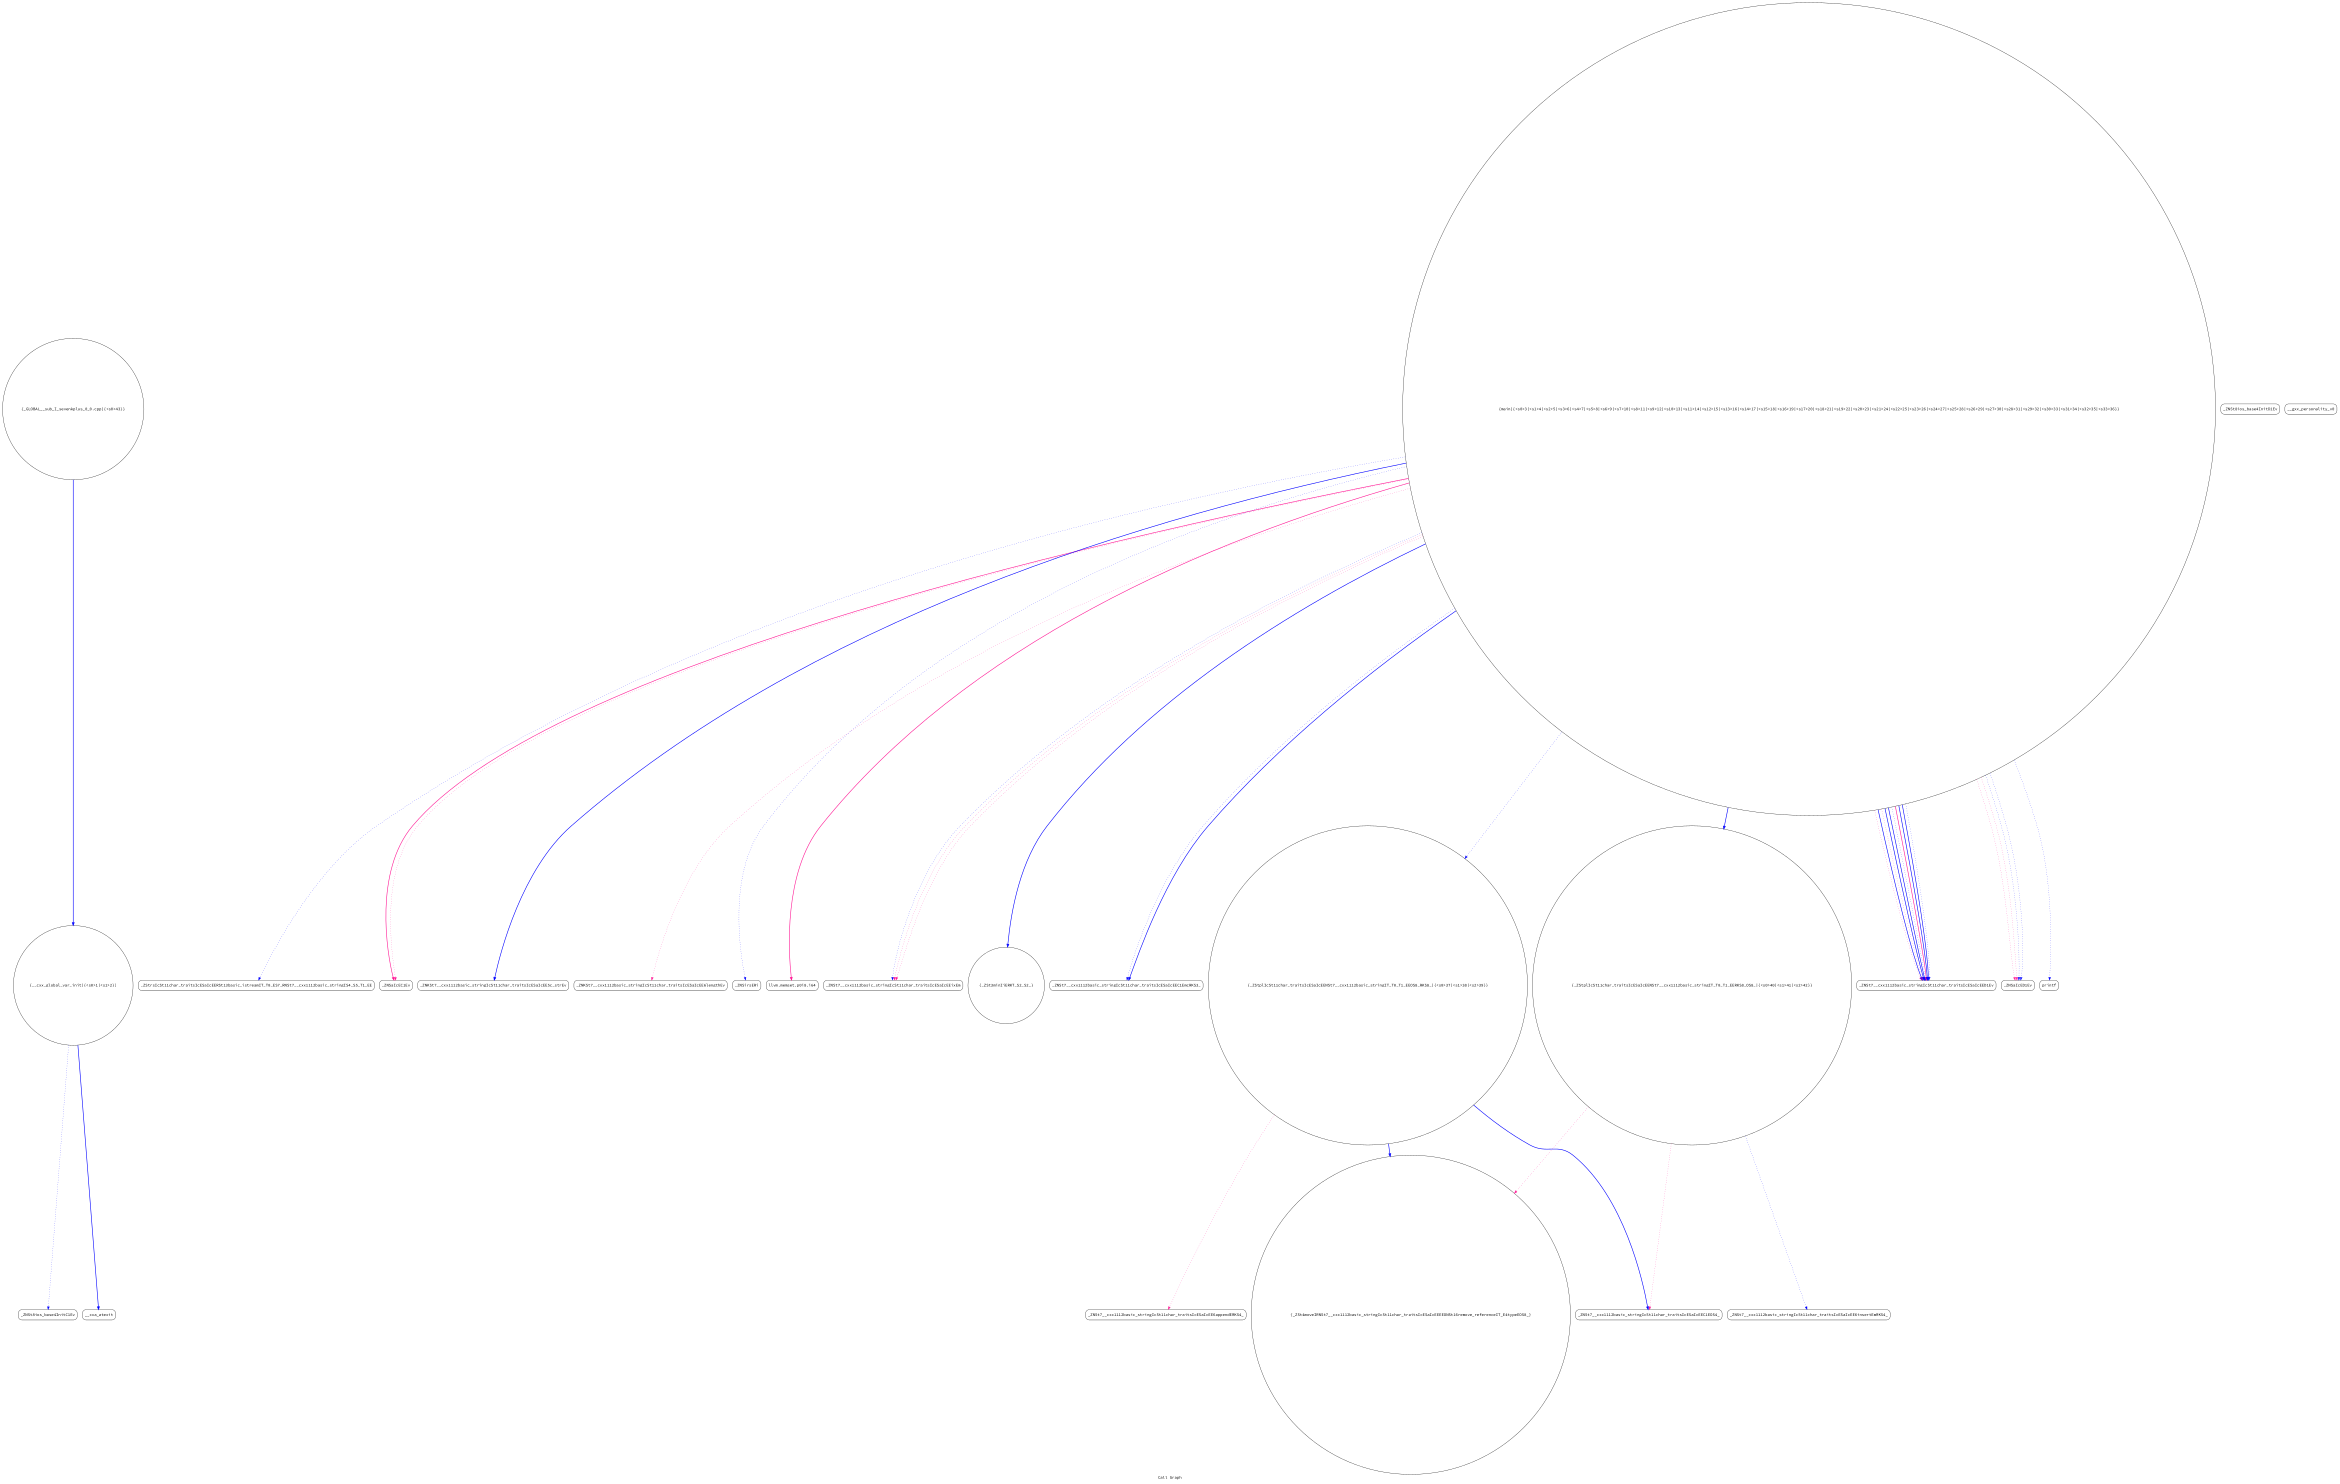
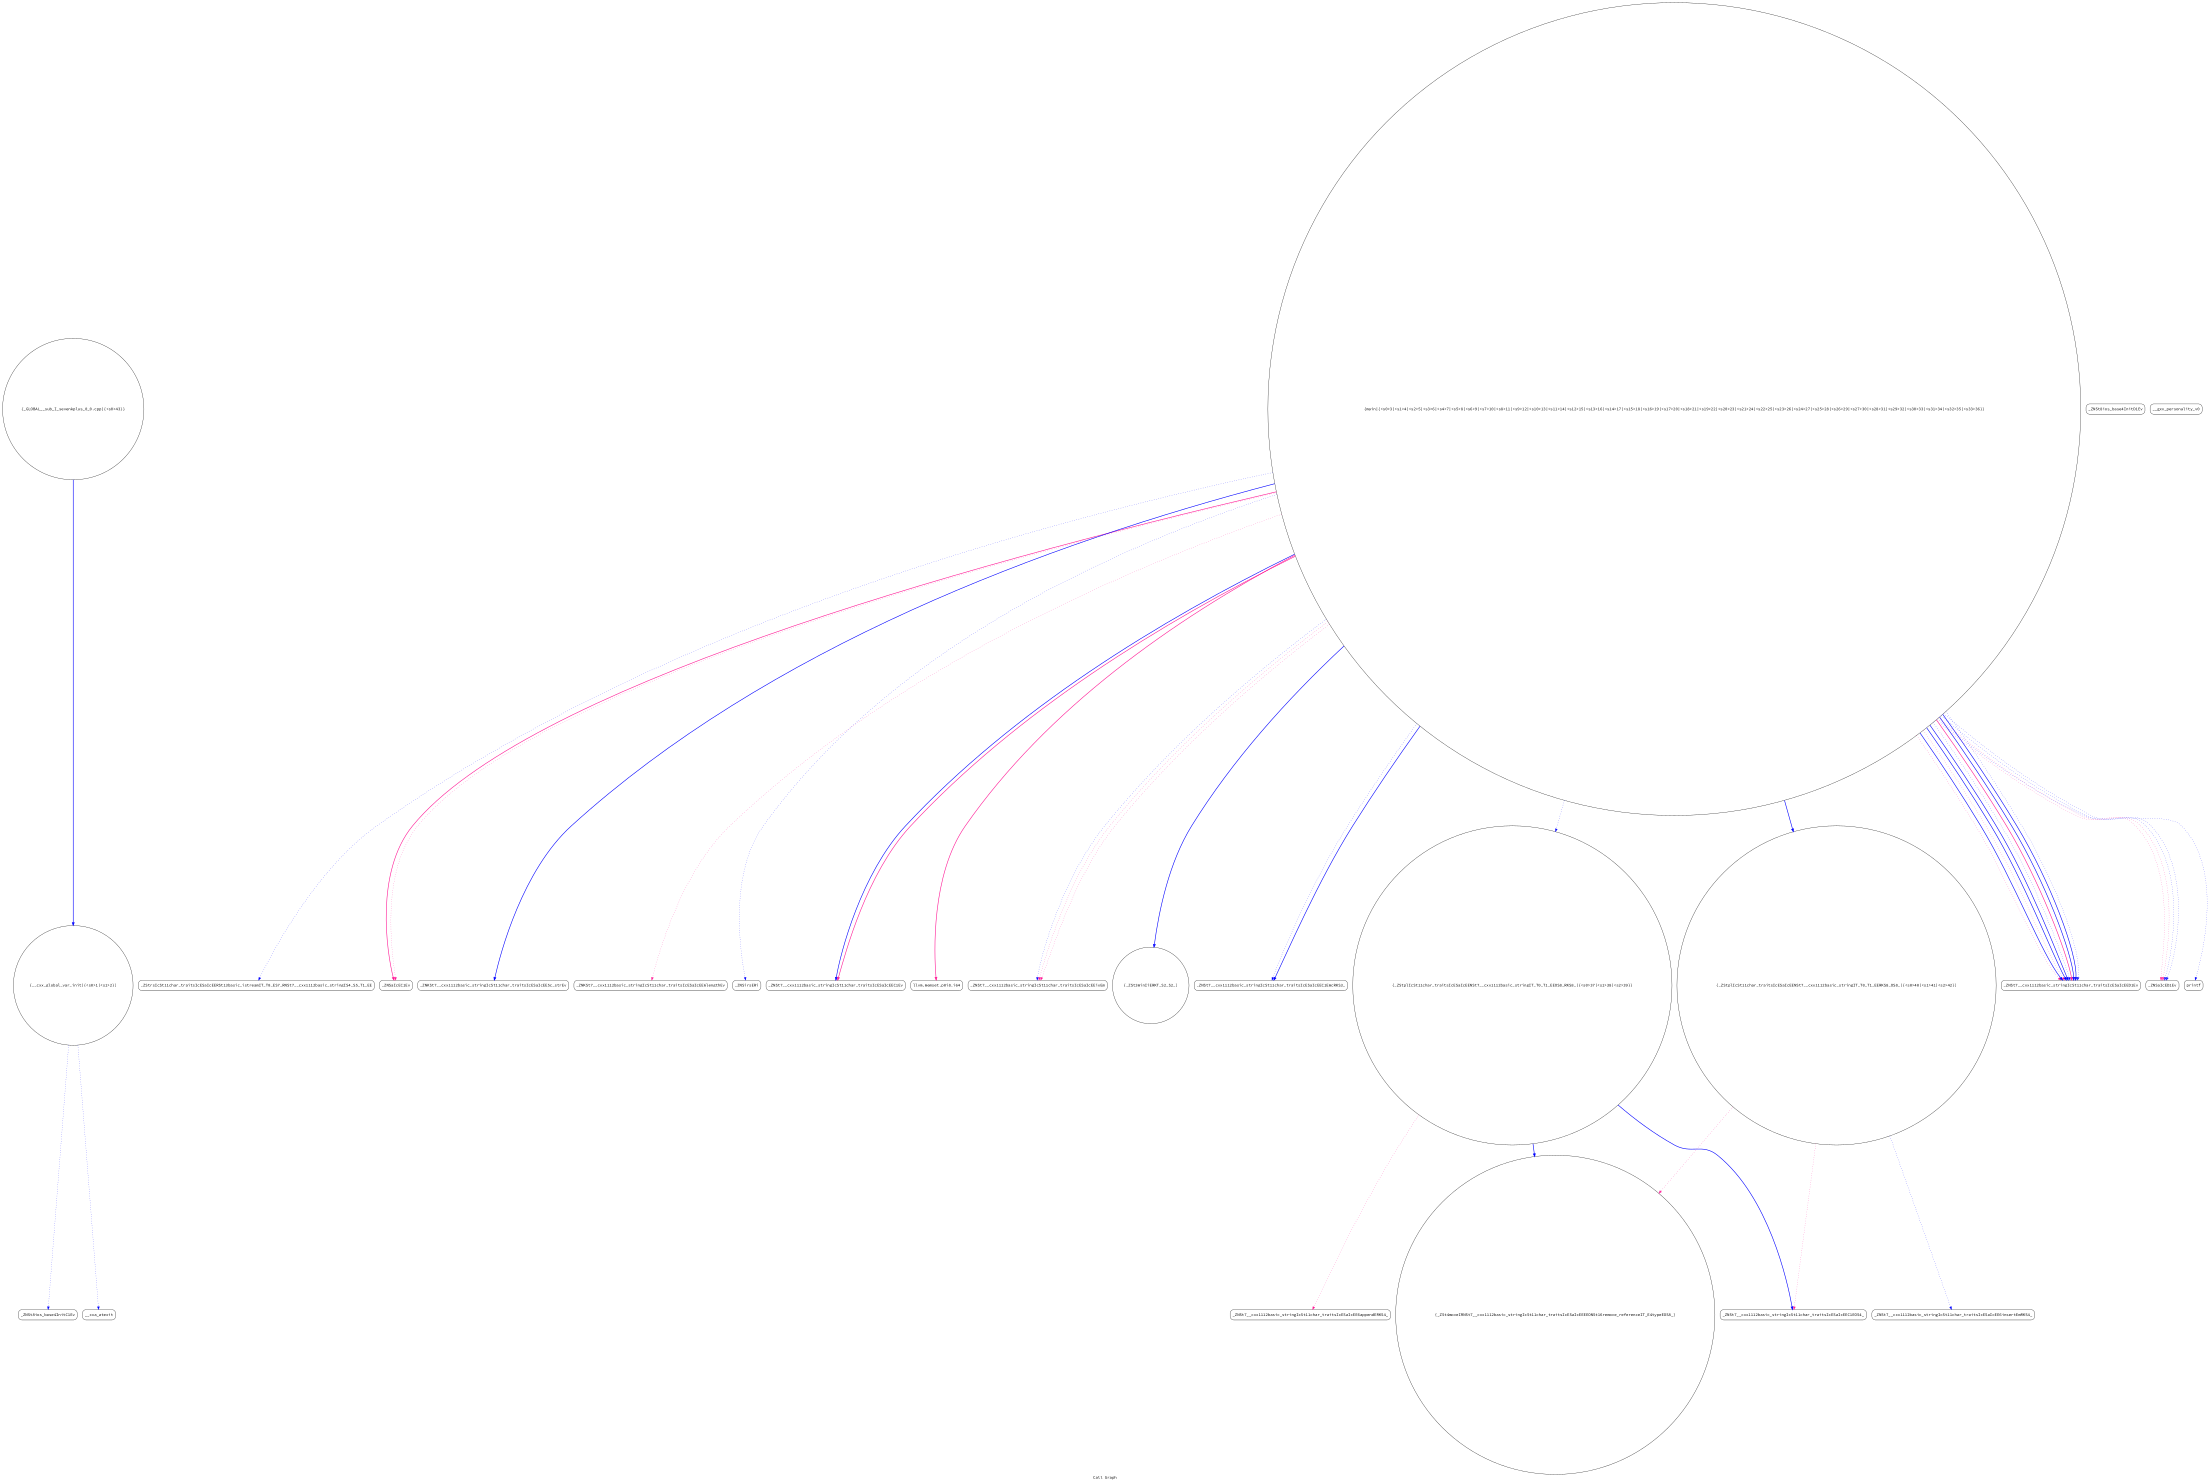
none -> (836, 985)
(88, 1176) -> (88, 1176)
